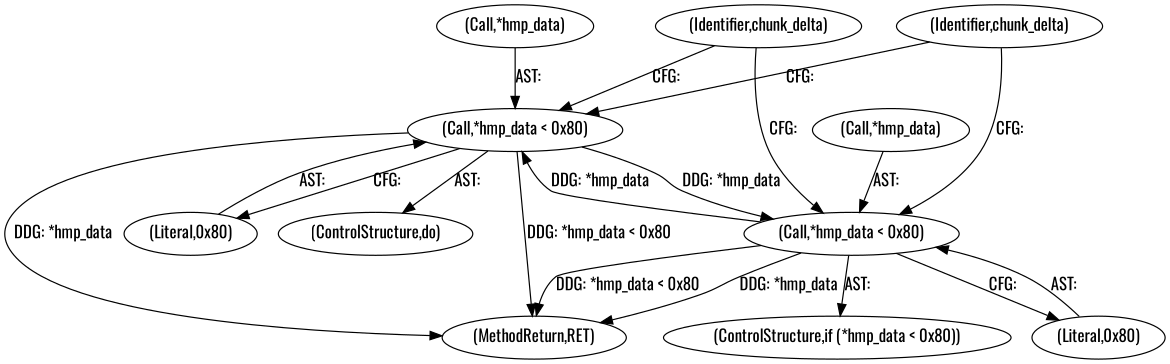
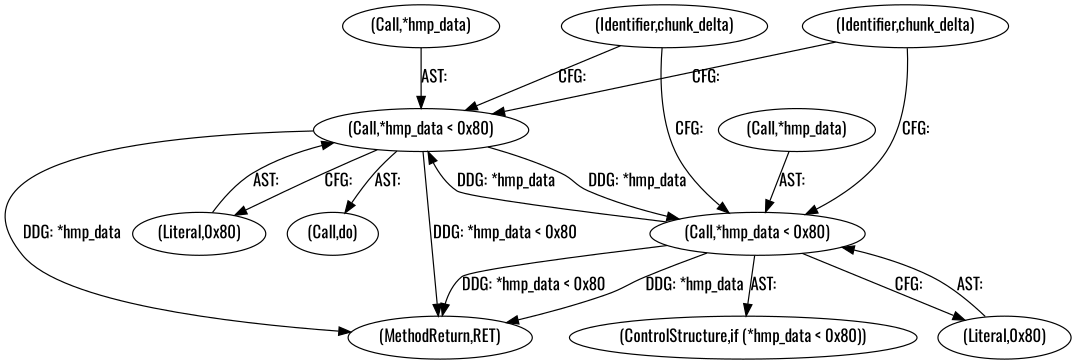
(376, 234) -> (333, 234)
